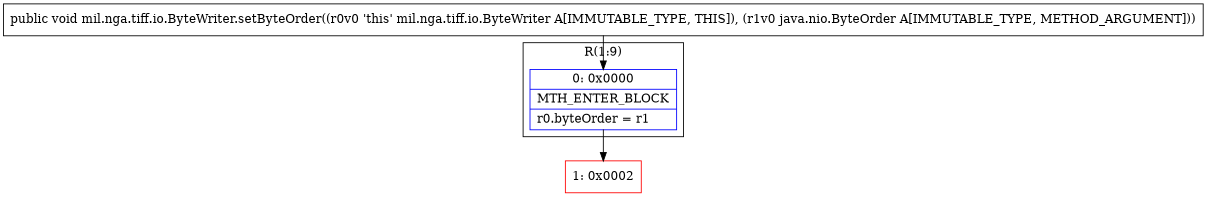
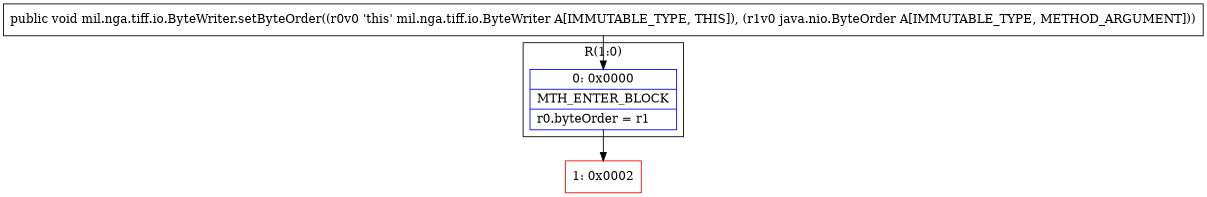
(603, 53) -> (603, 53)
